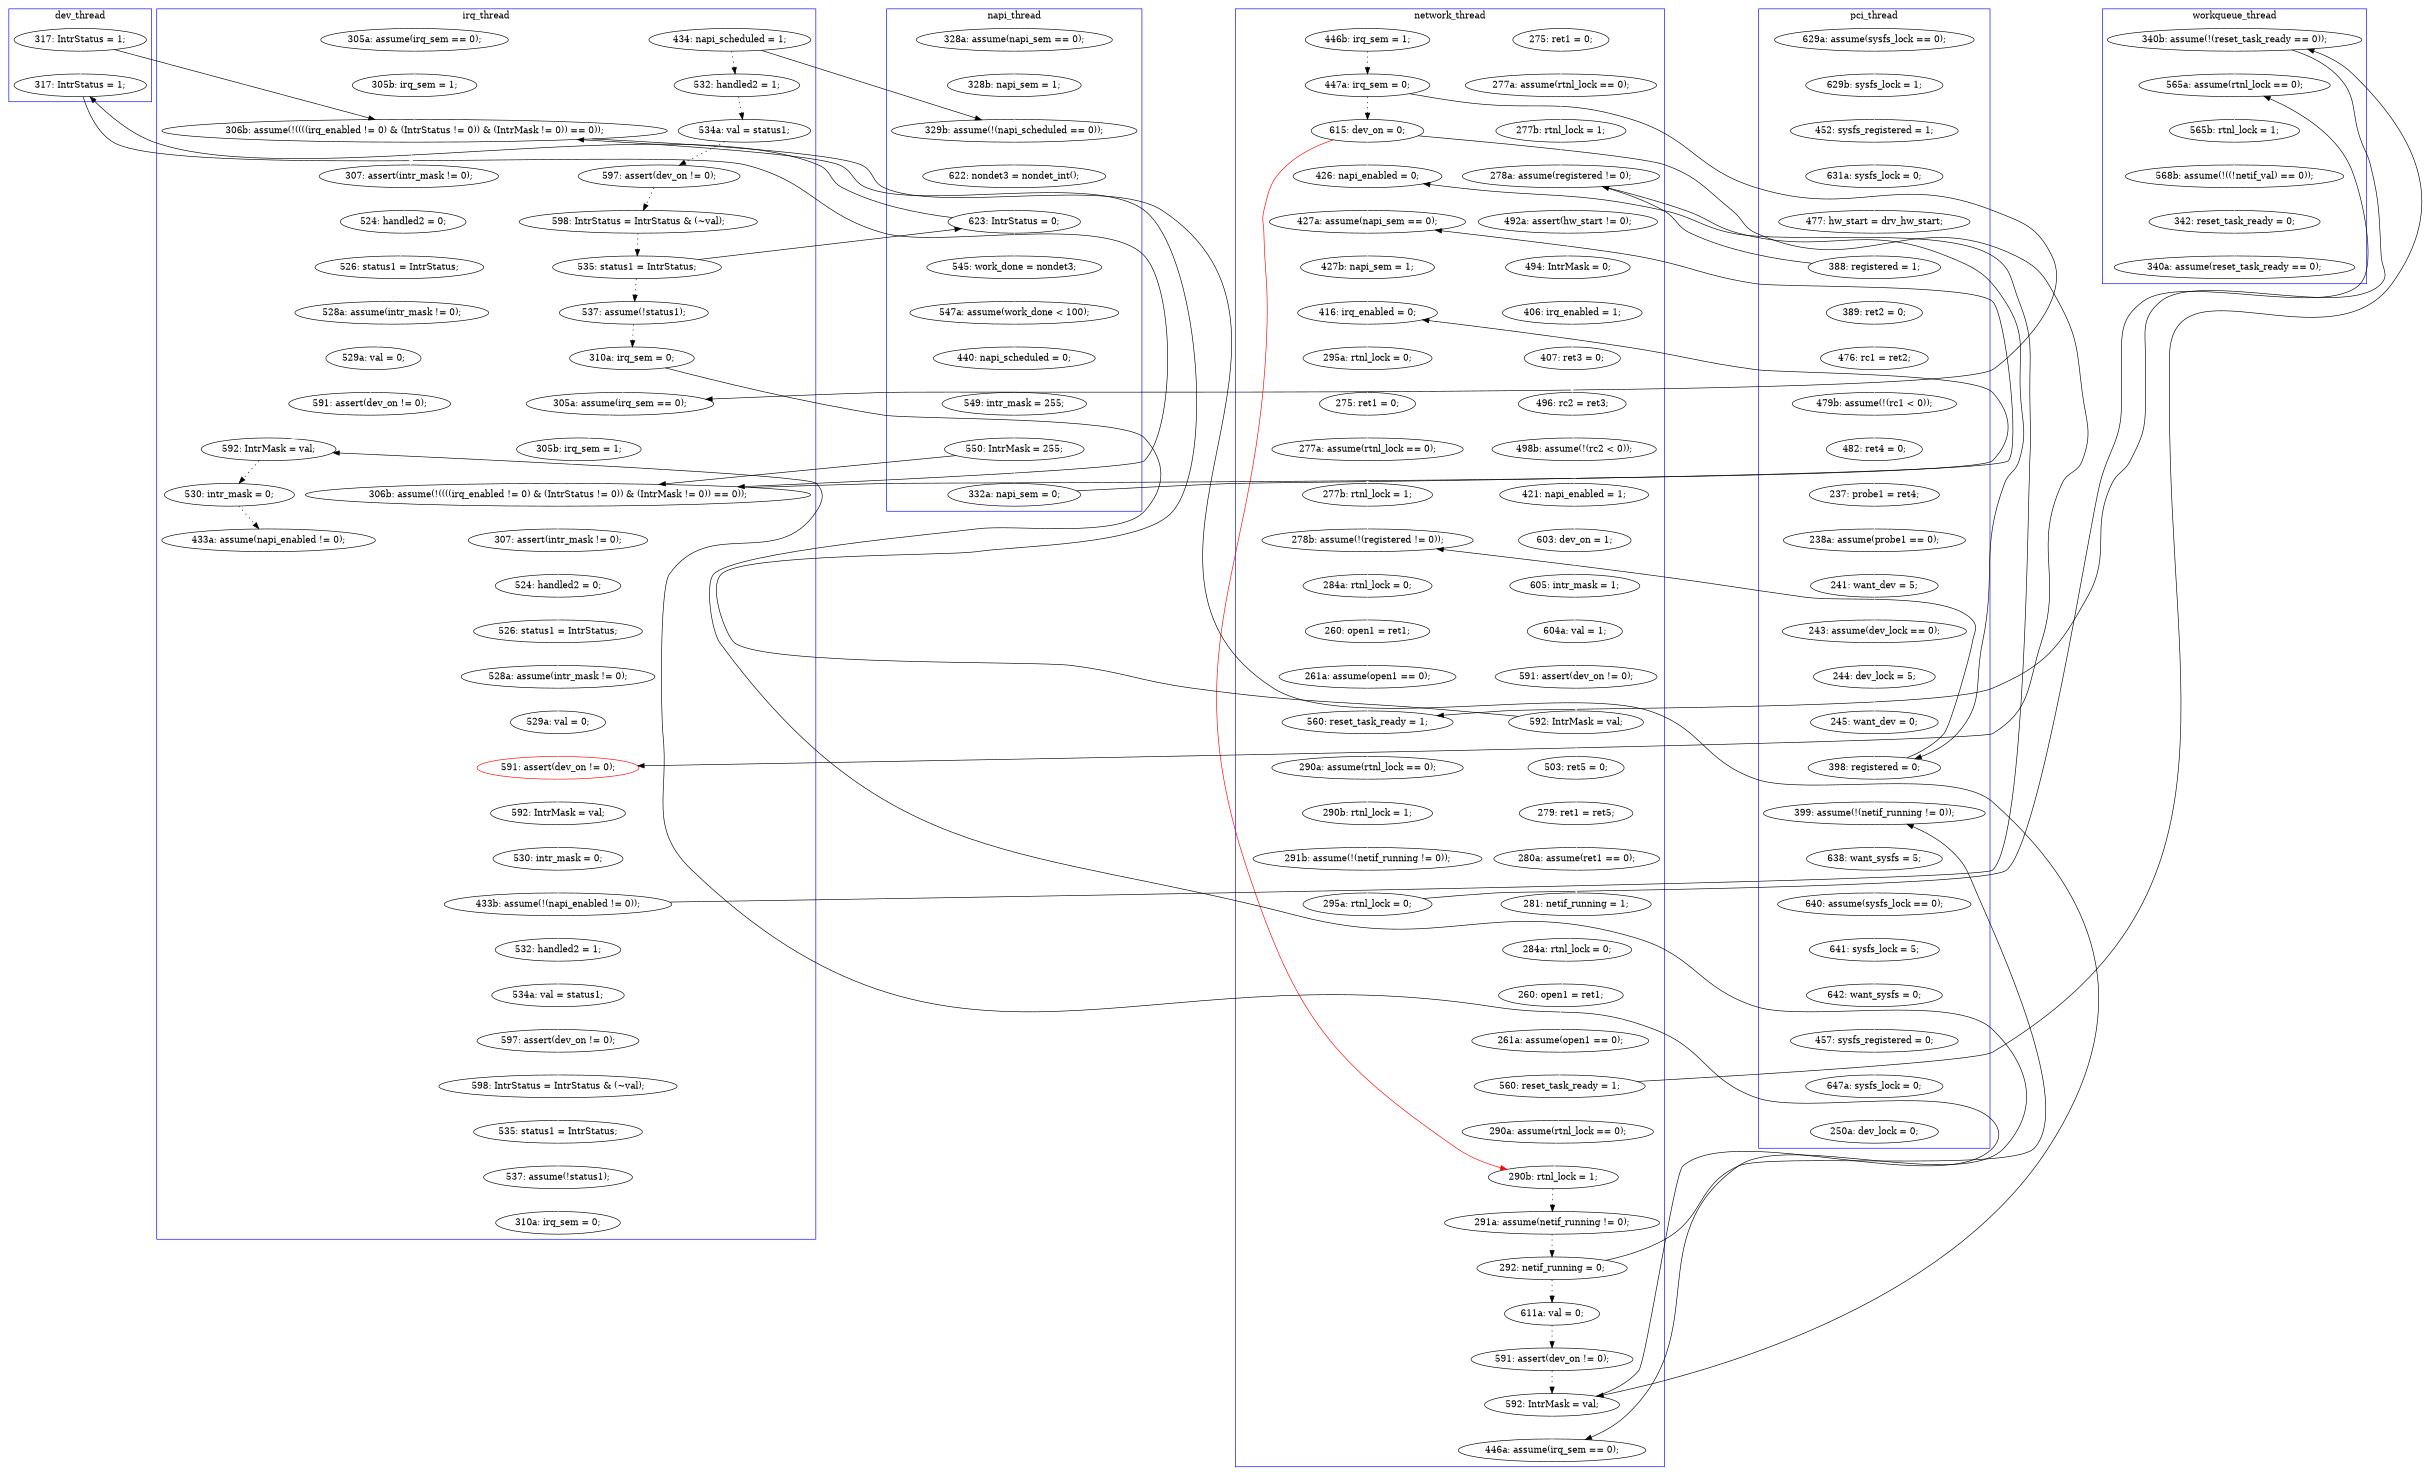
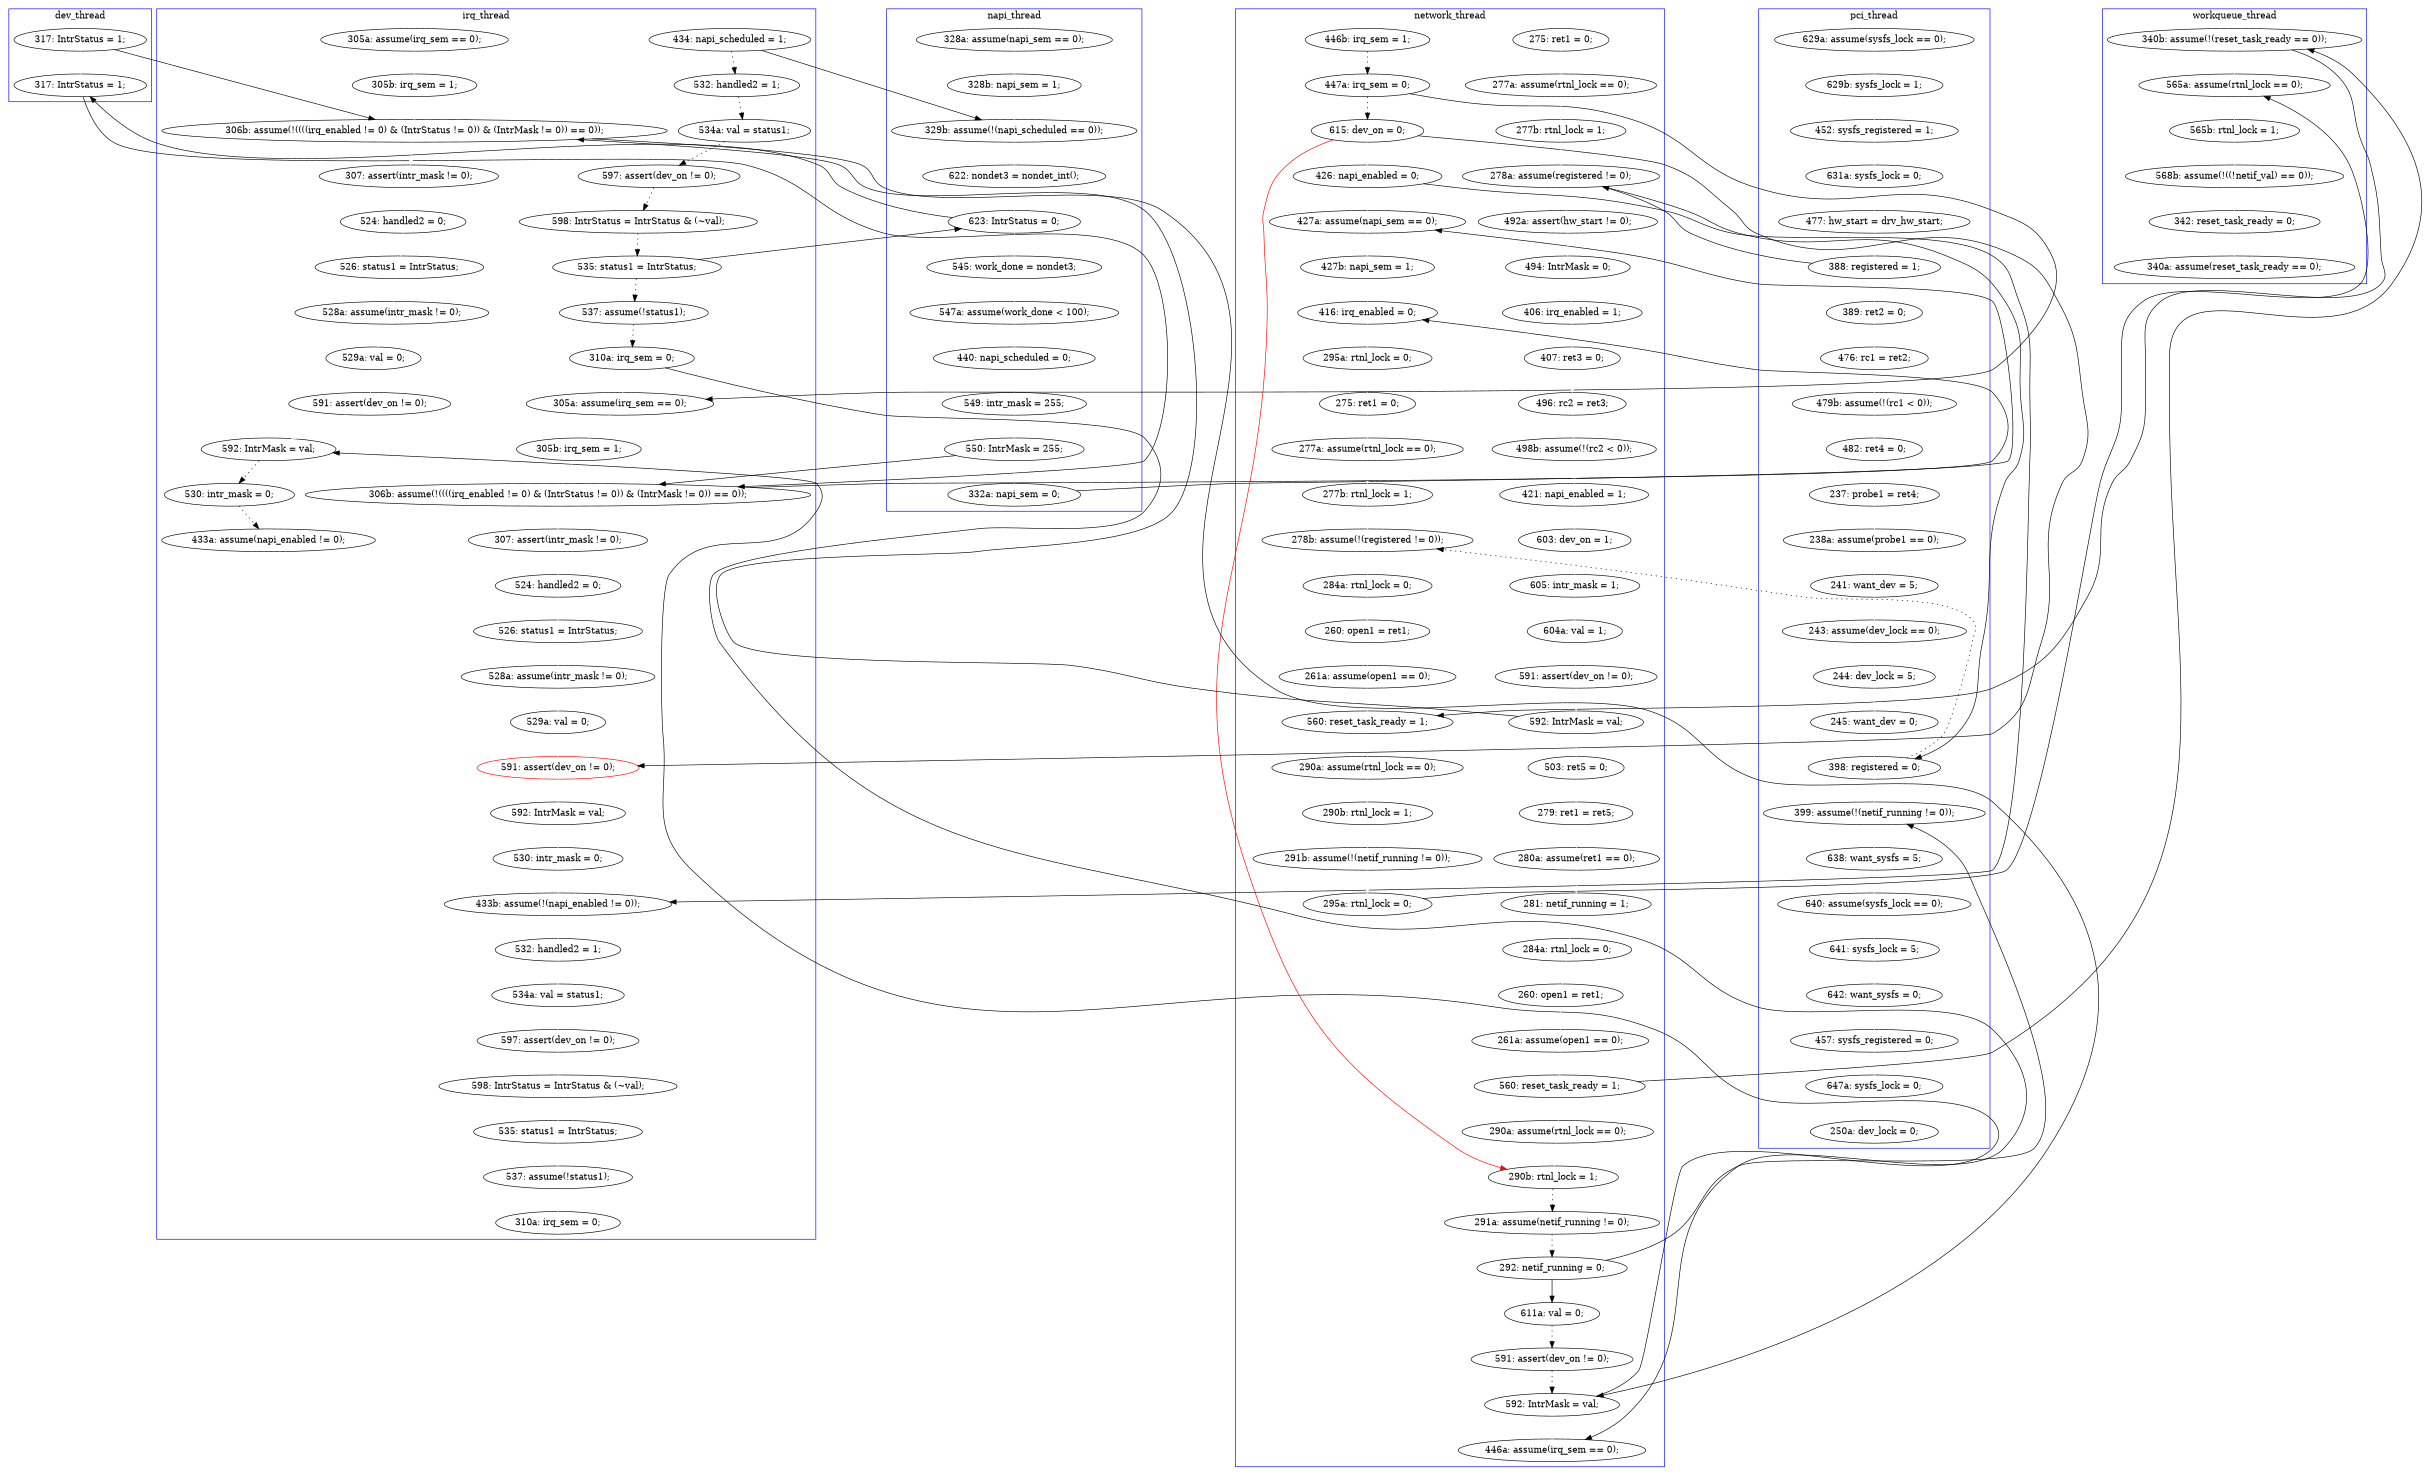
(1791, 595) -> (1791, 595)
(1931, 875) -> (1937, 875)
(1552, 1288) -> (1552, 1288)
